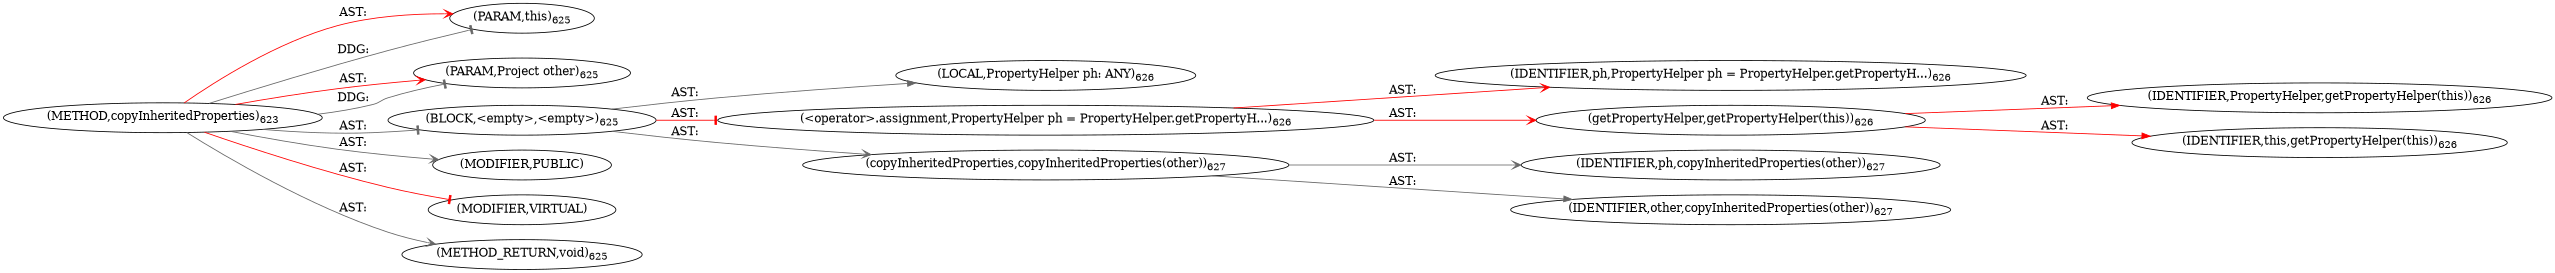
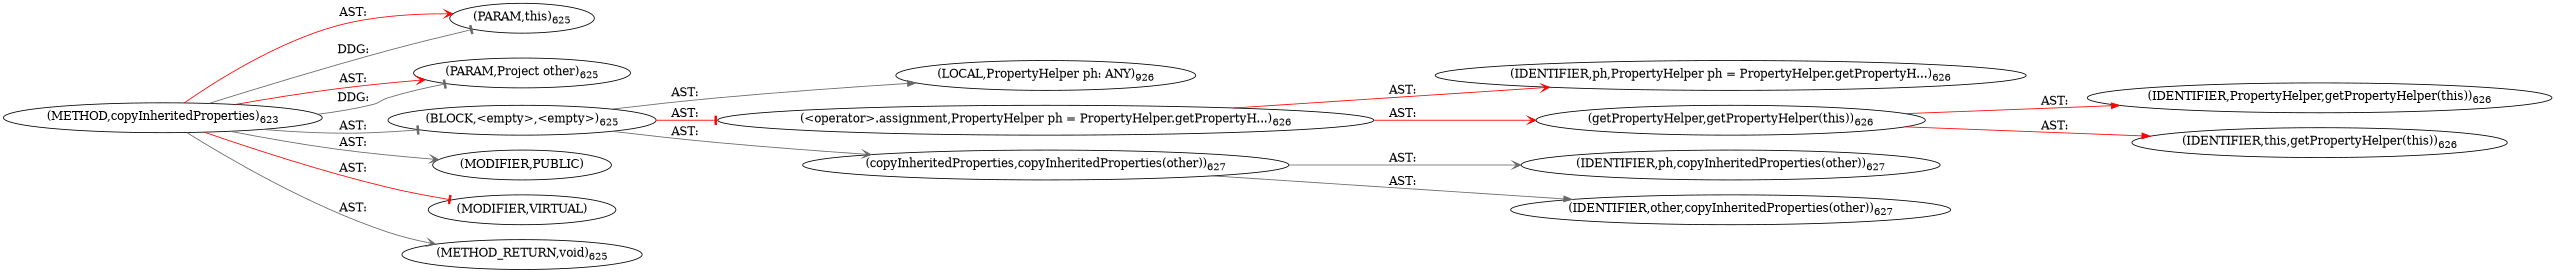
(1145, 74) -> (1145, 74)
